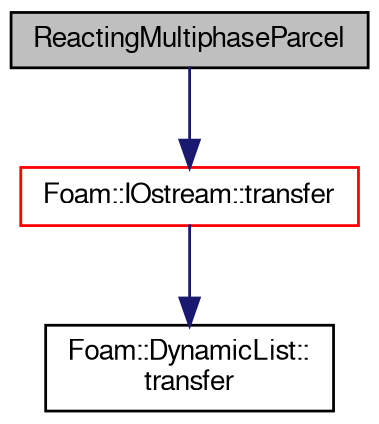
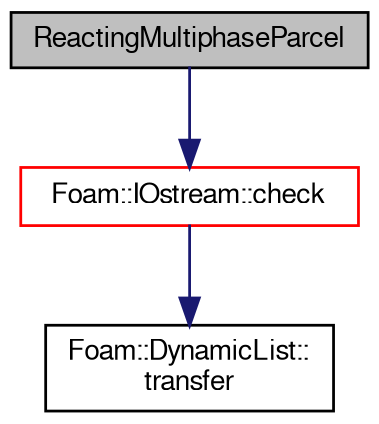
(190, 197) -> (190, 197)
